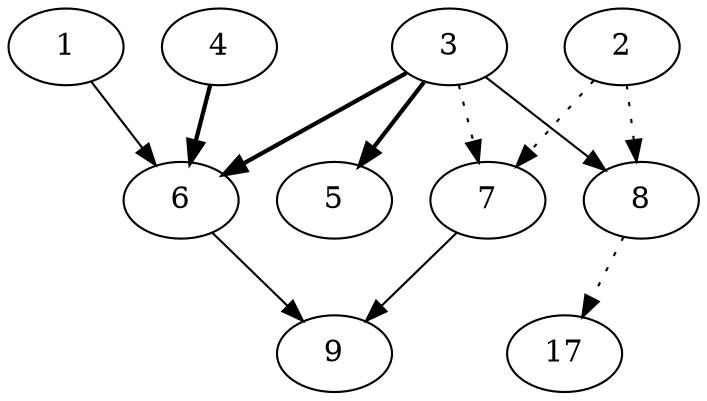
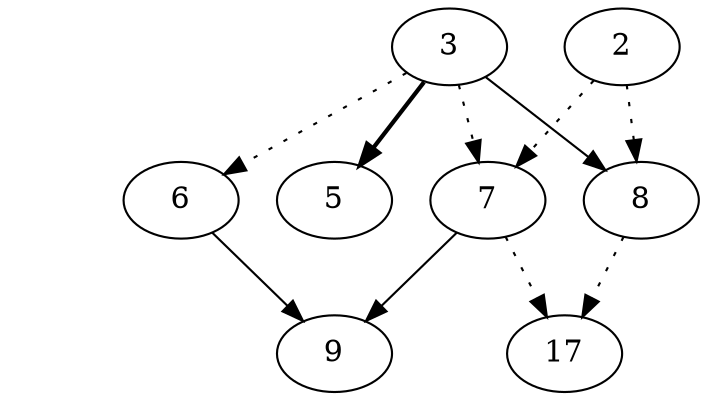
(66, 47) -> none
(219, 47) -> none
(325, 118) -> (325, 118)
none -> (521, 267)
